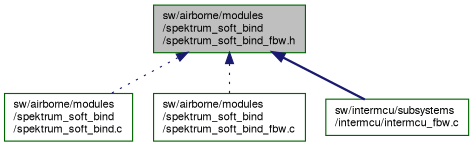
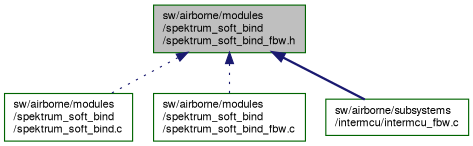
(397, 117) -> (397, 117)
